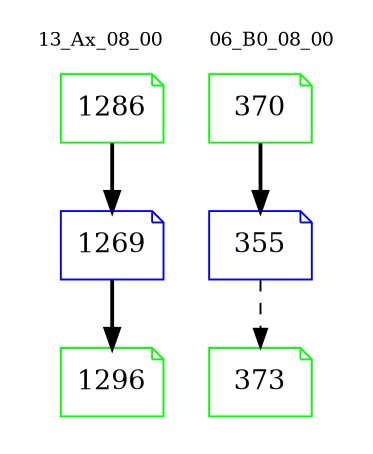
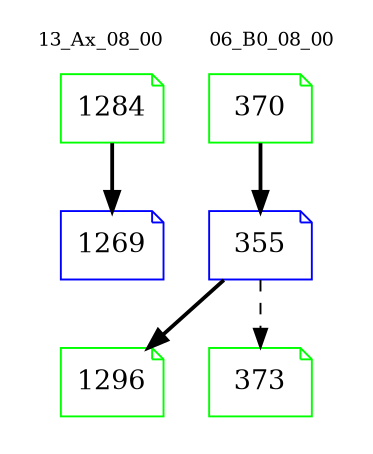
(112, 108) -> (112, 108)
(112, 304) -> (206, 296)
